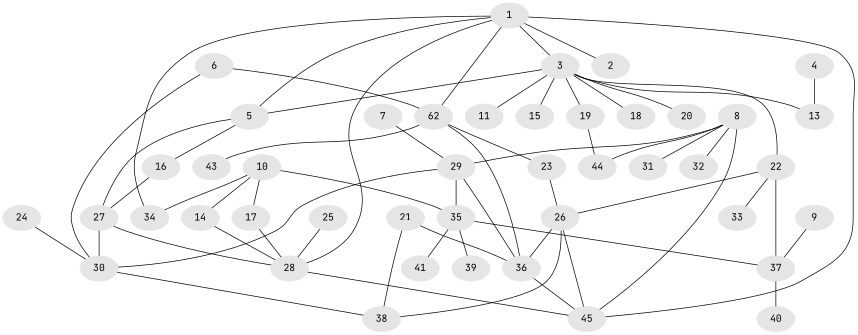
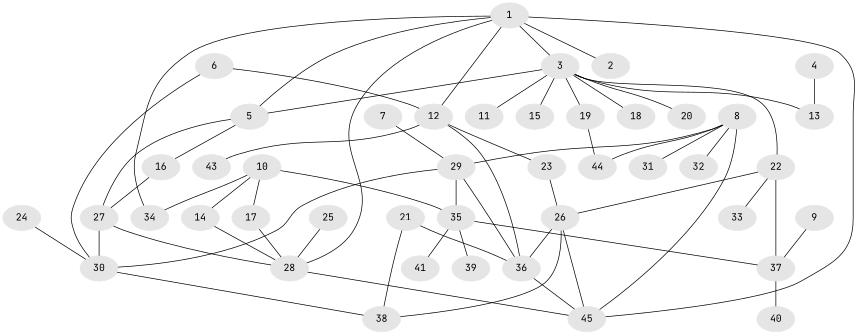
(434, 117) -> (434, 117)
